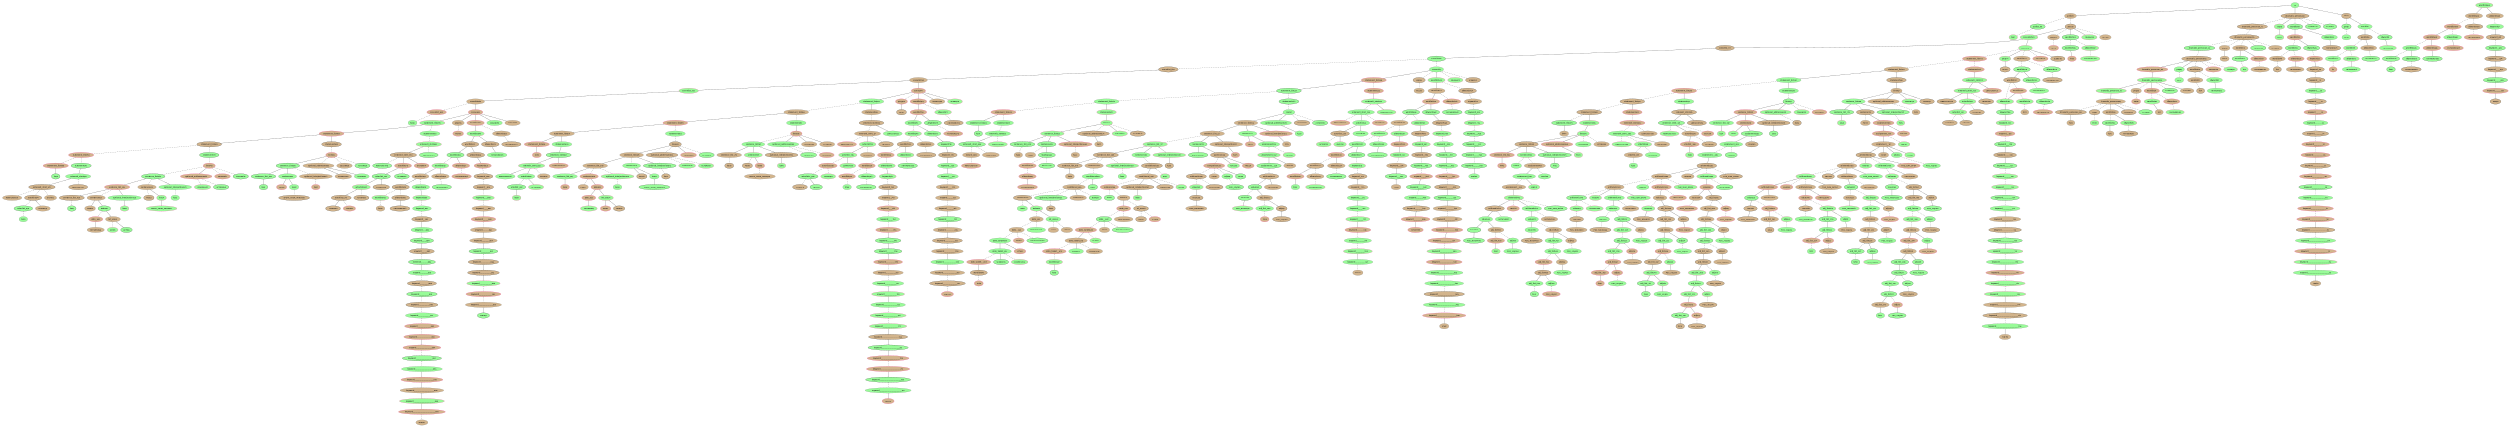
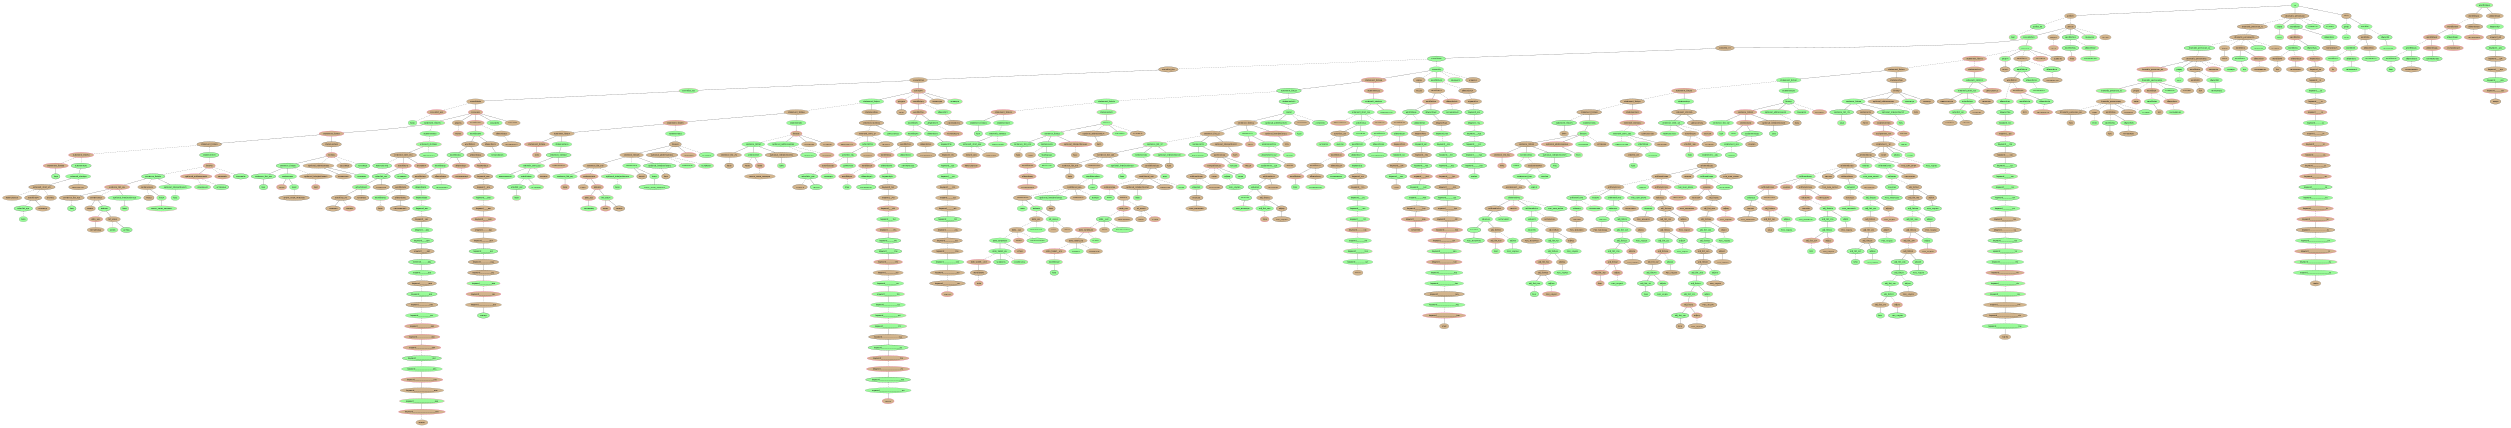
(2012, 96) -> (2031, 96)
